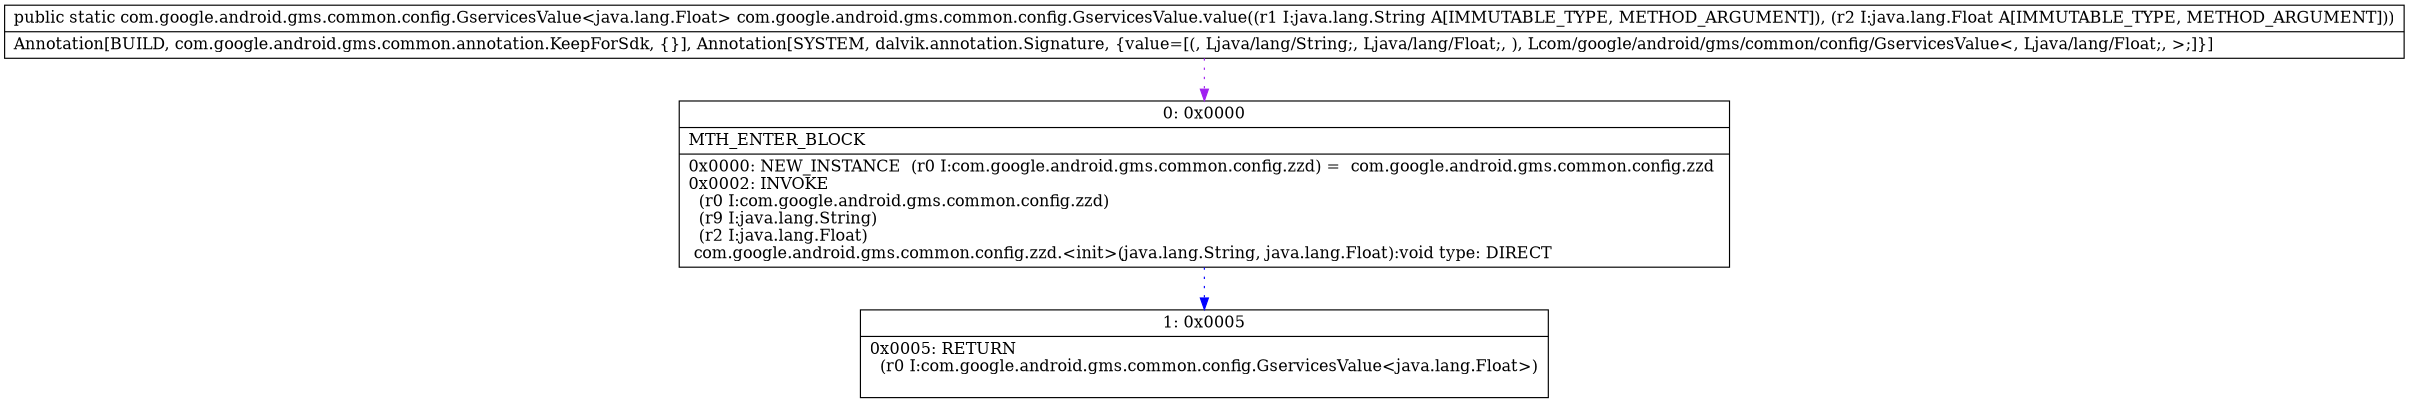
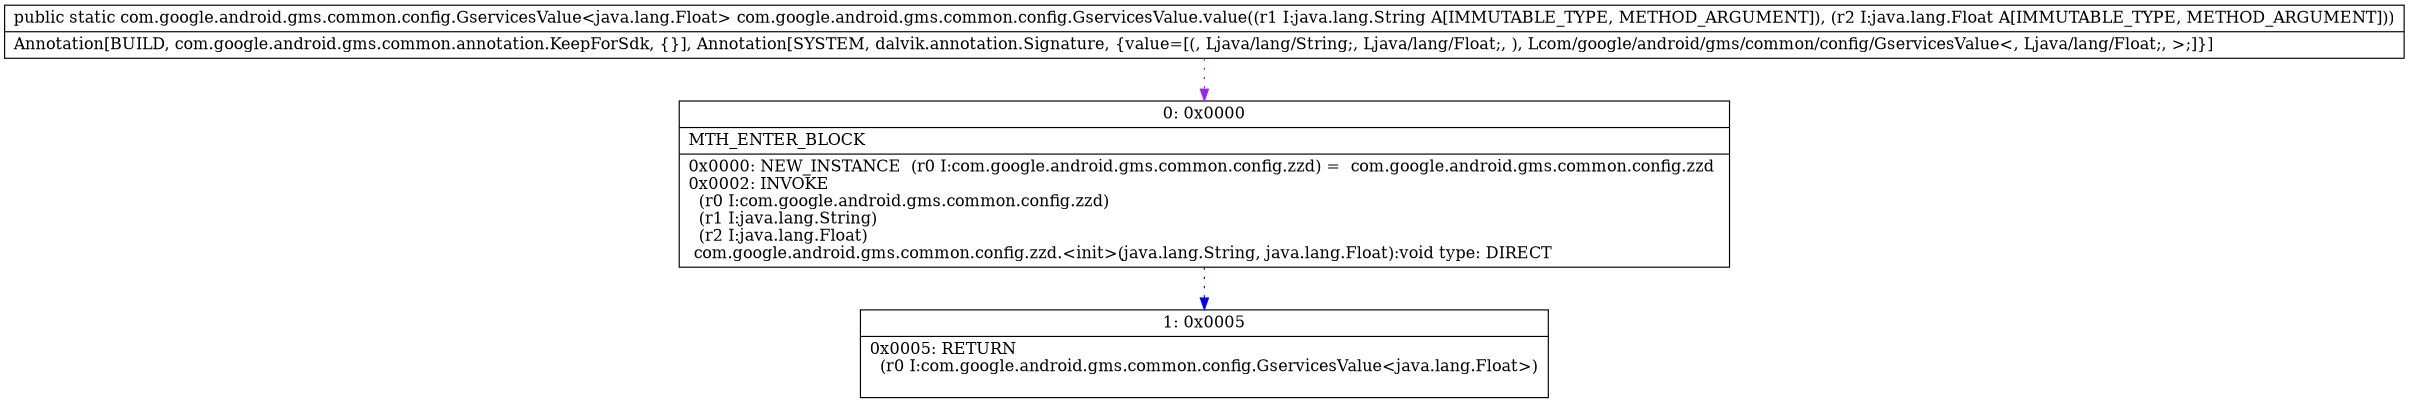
(783, 219) -> (783, 219)
